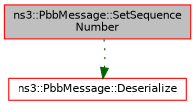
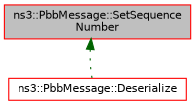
(105, 53) -> (90, 64)
